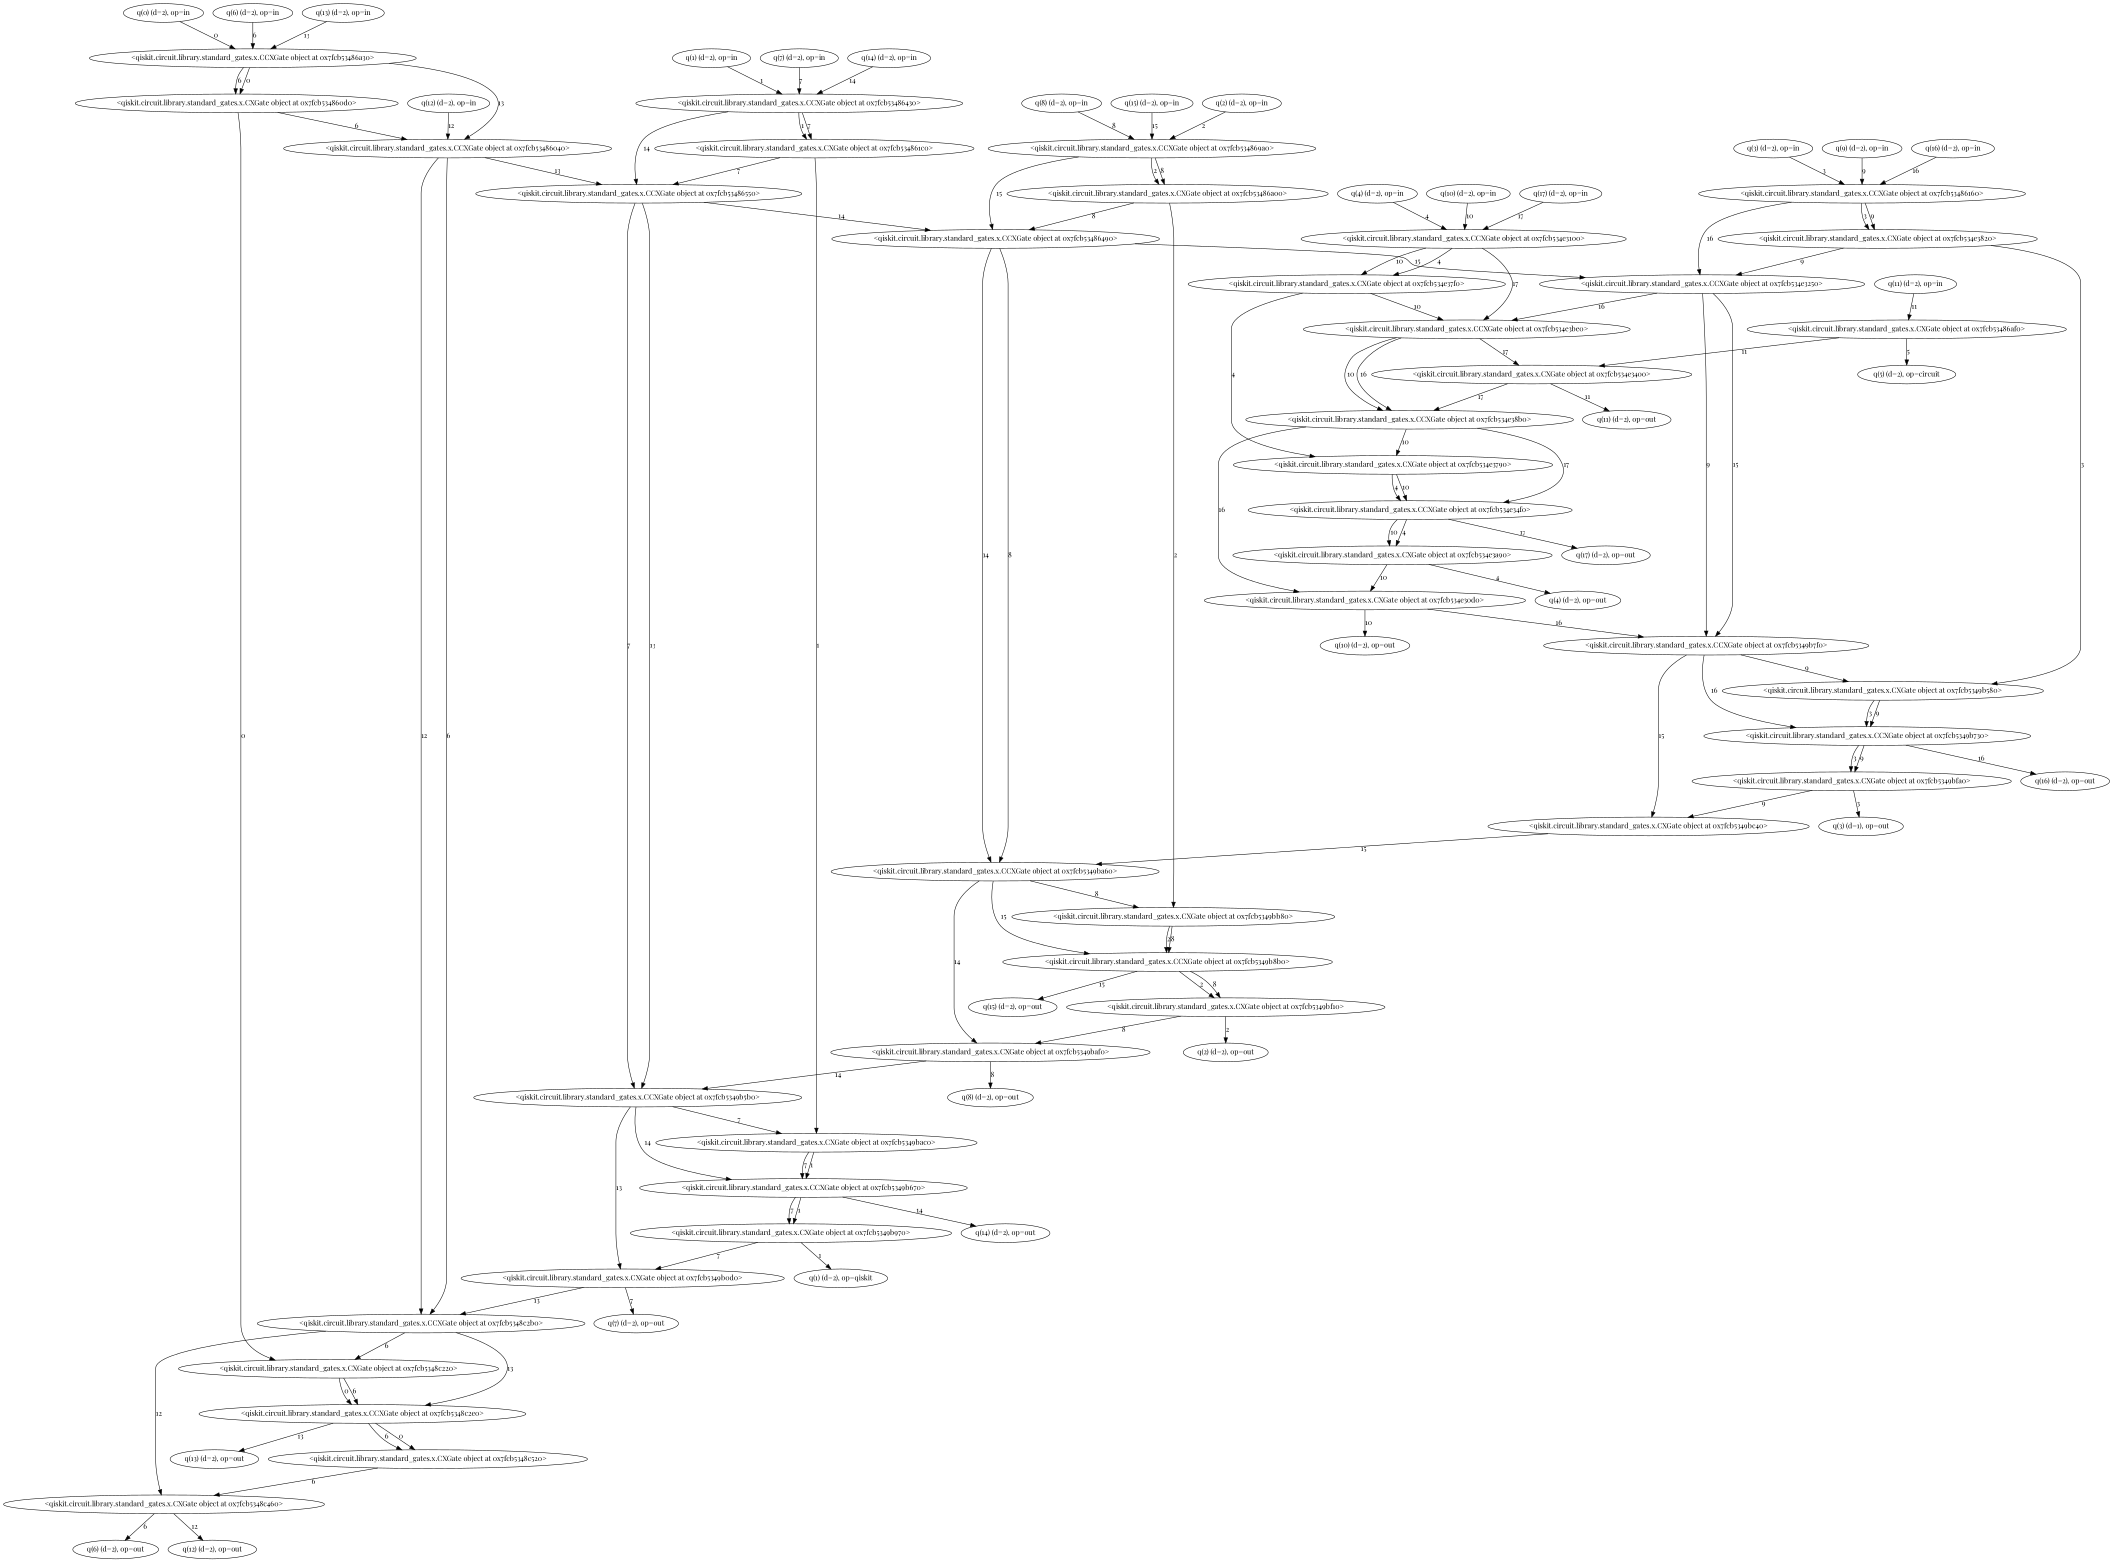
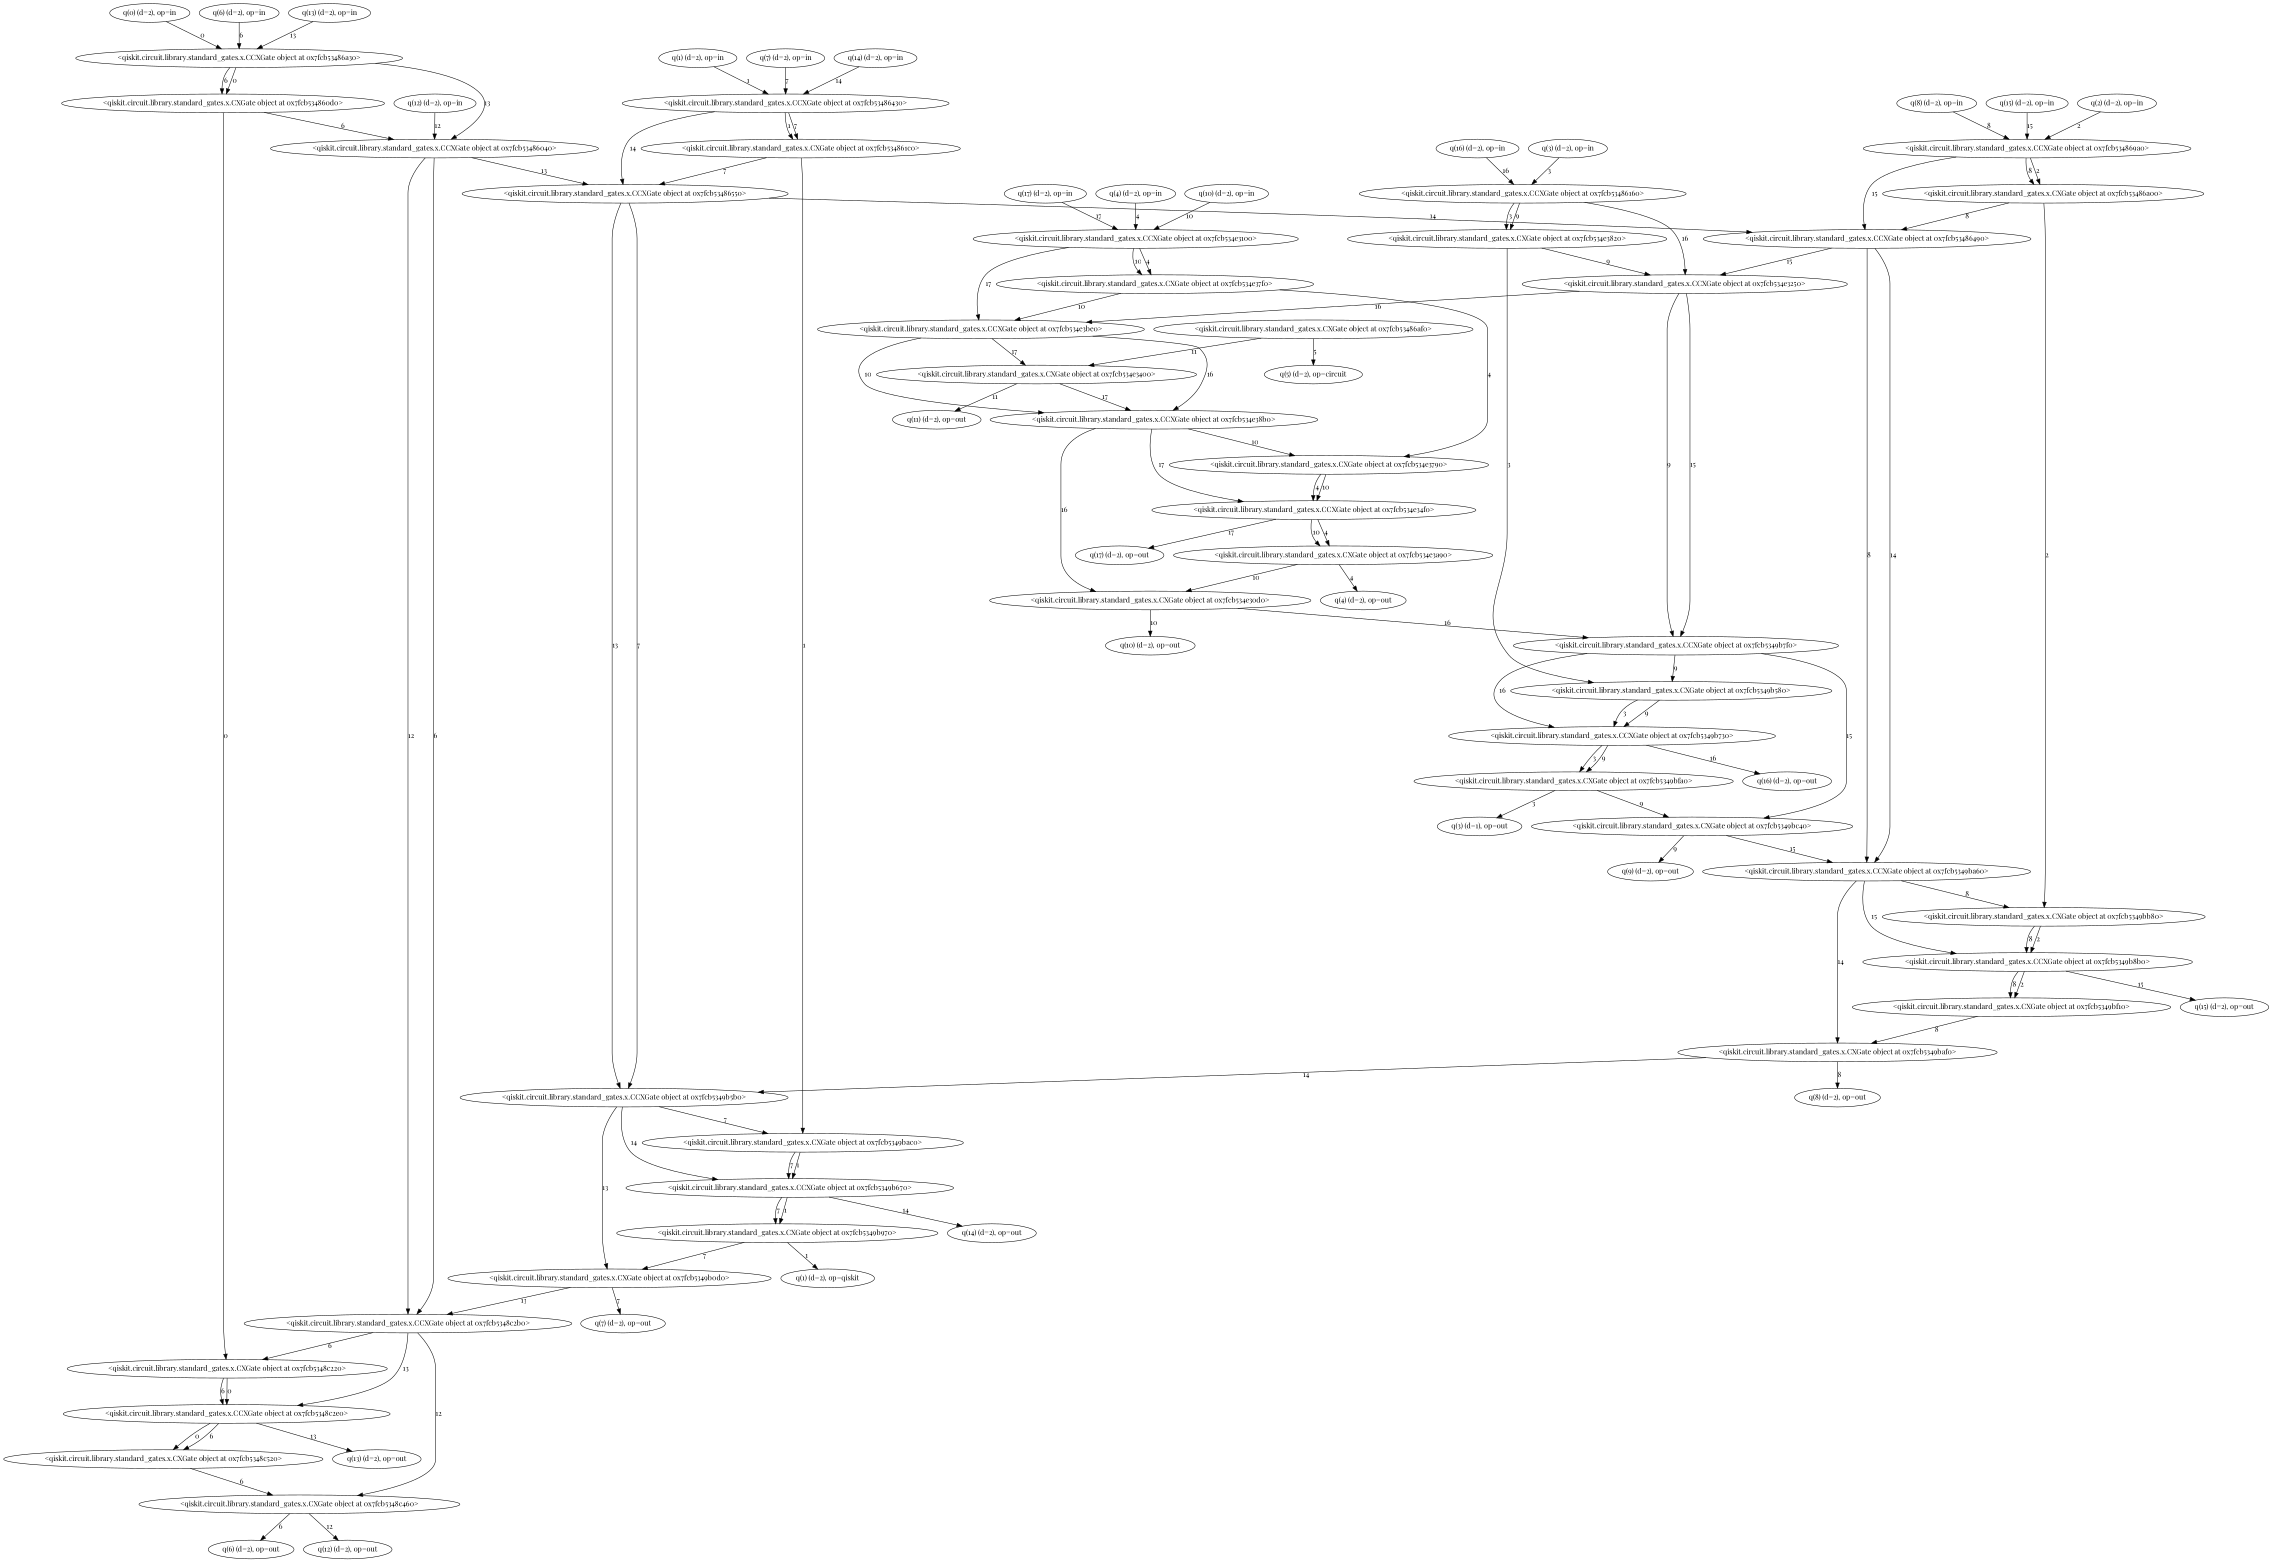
(1862, 149) -> none
(1916, 284) -> none
none -> (1650, 872)
(1226, 1052) -> none
